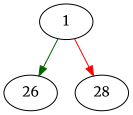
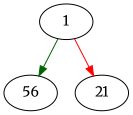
(31, 93) -> (31, 93)
(102, 93) -> (102, 93)
